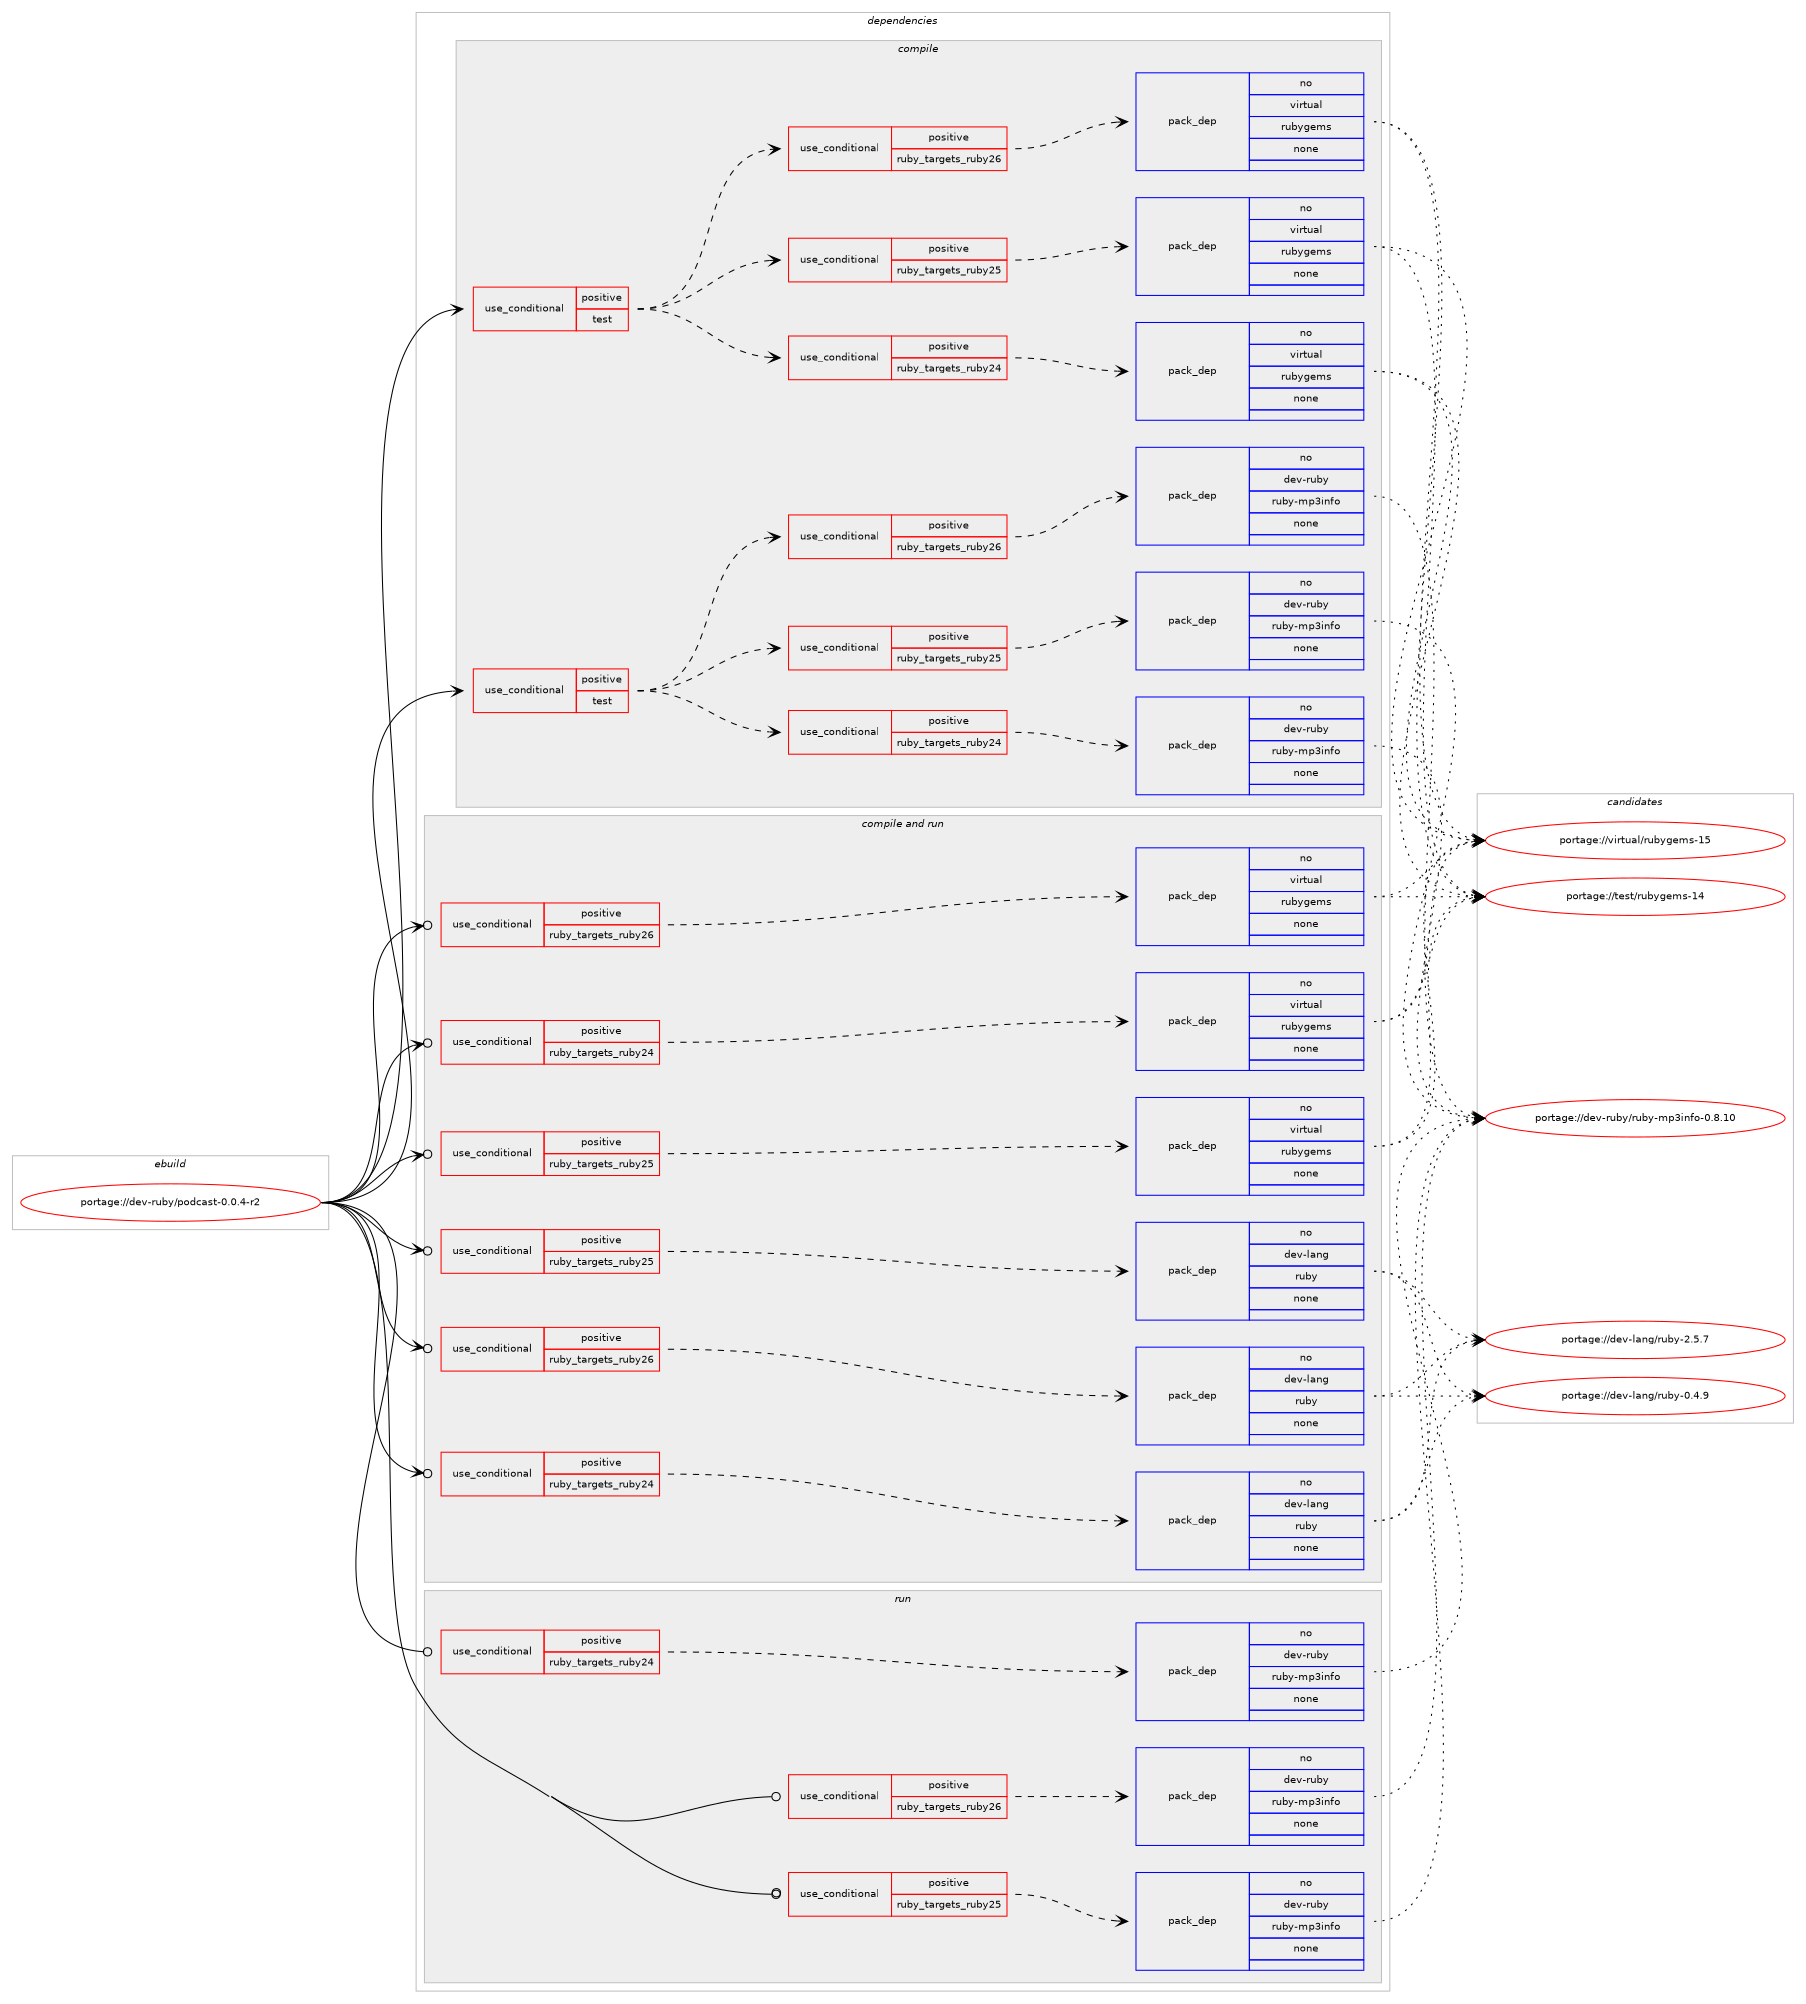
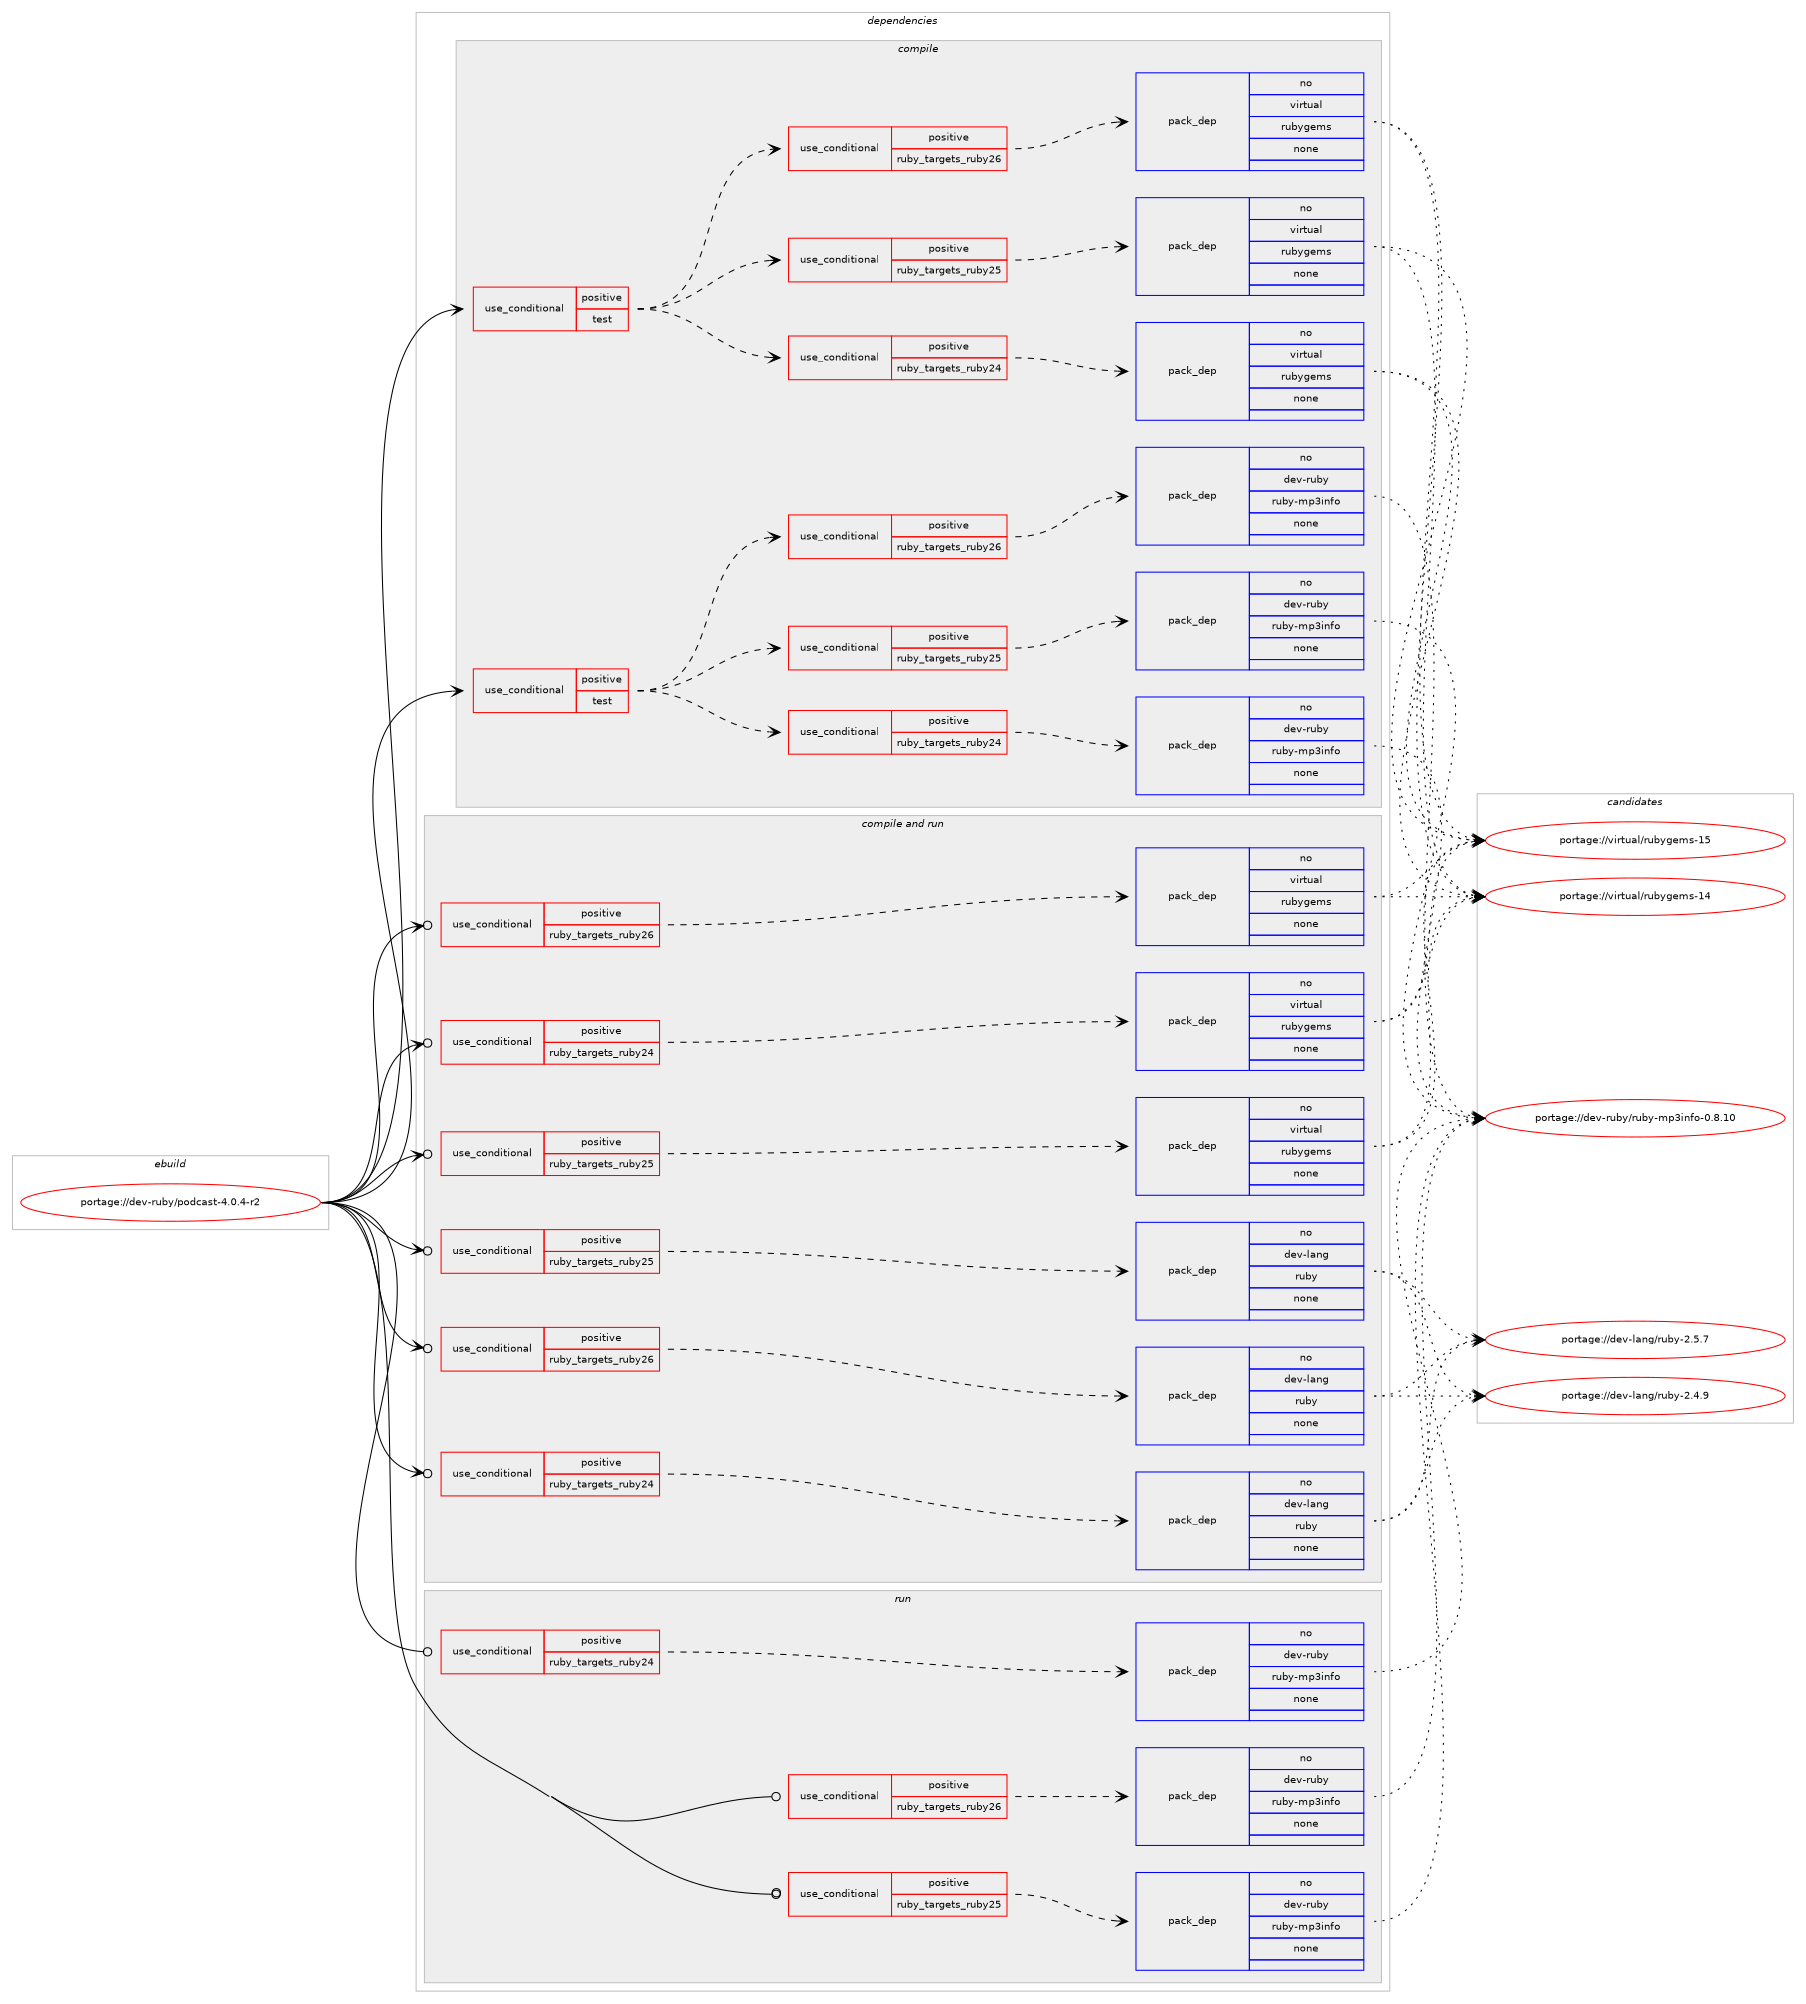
(1635, 897) -> (1635, 897)
(171, 1203) -> (171, 1203)
(1635, 1396) -> (1635, 1396)
